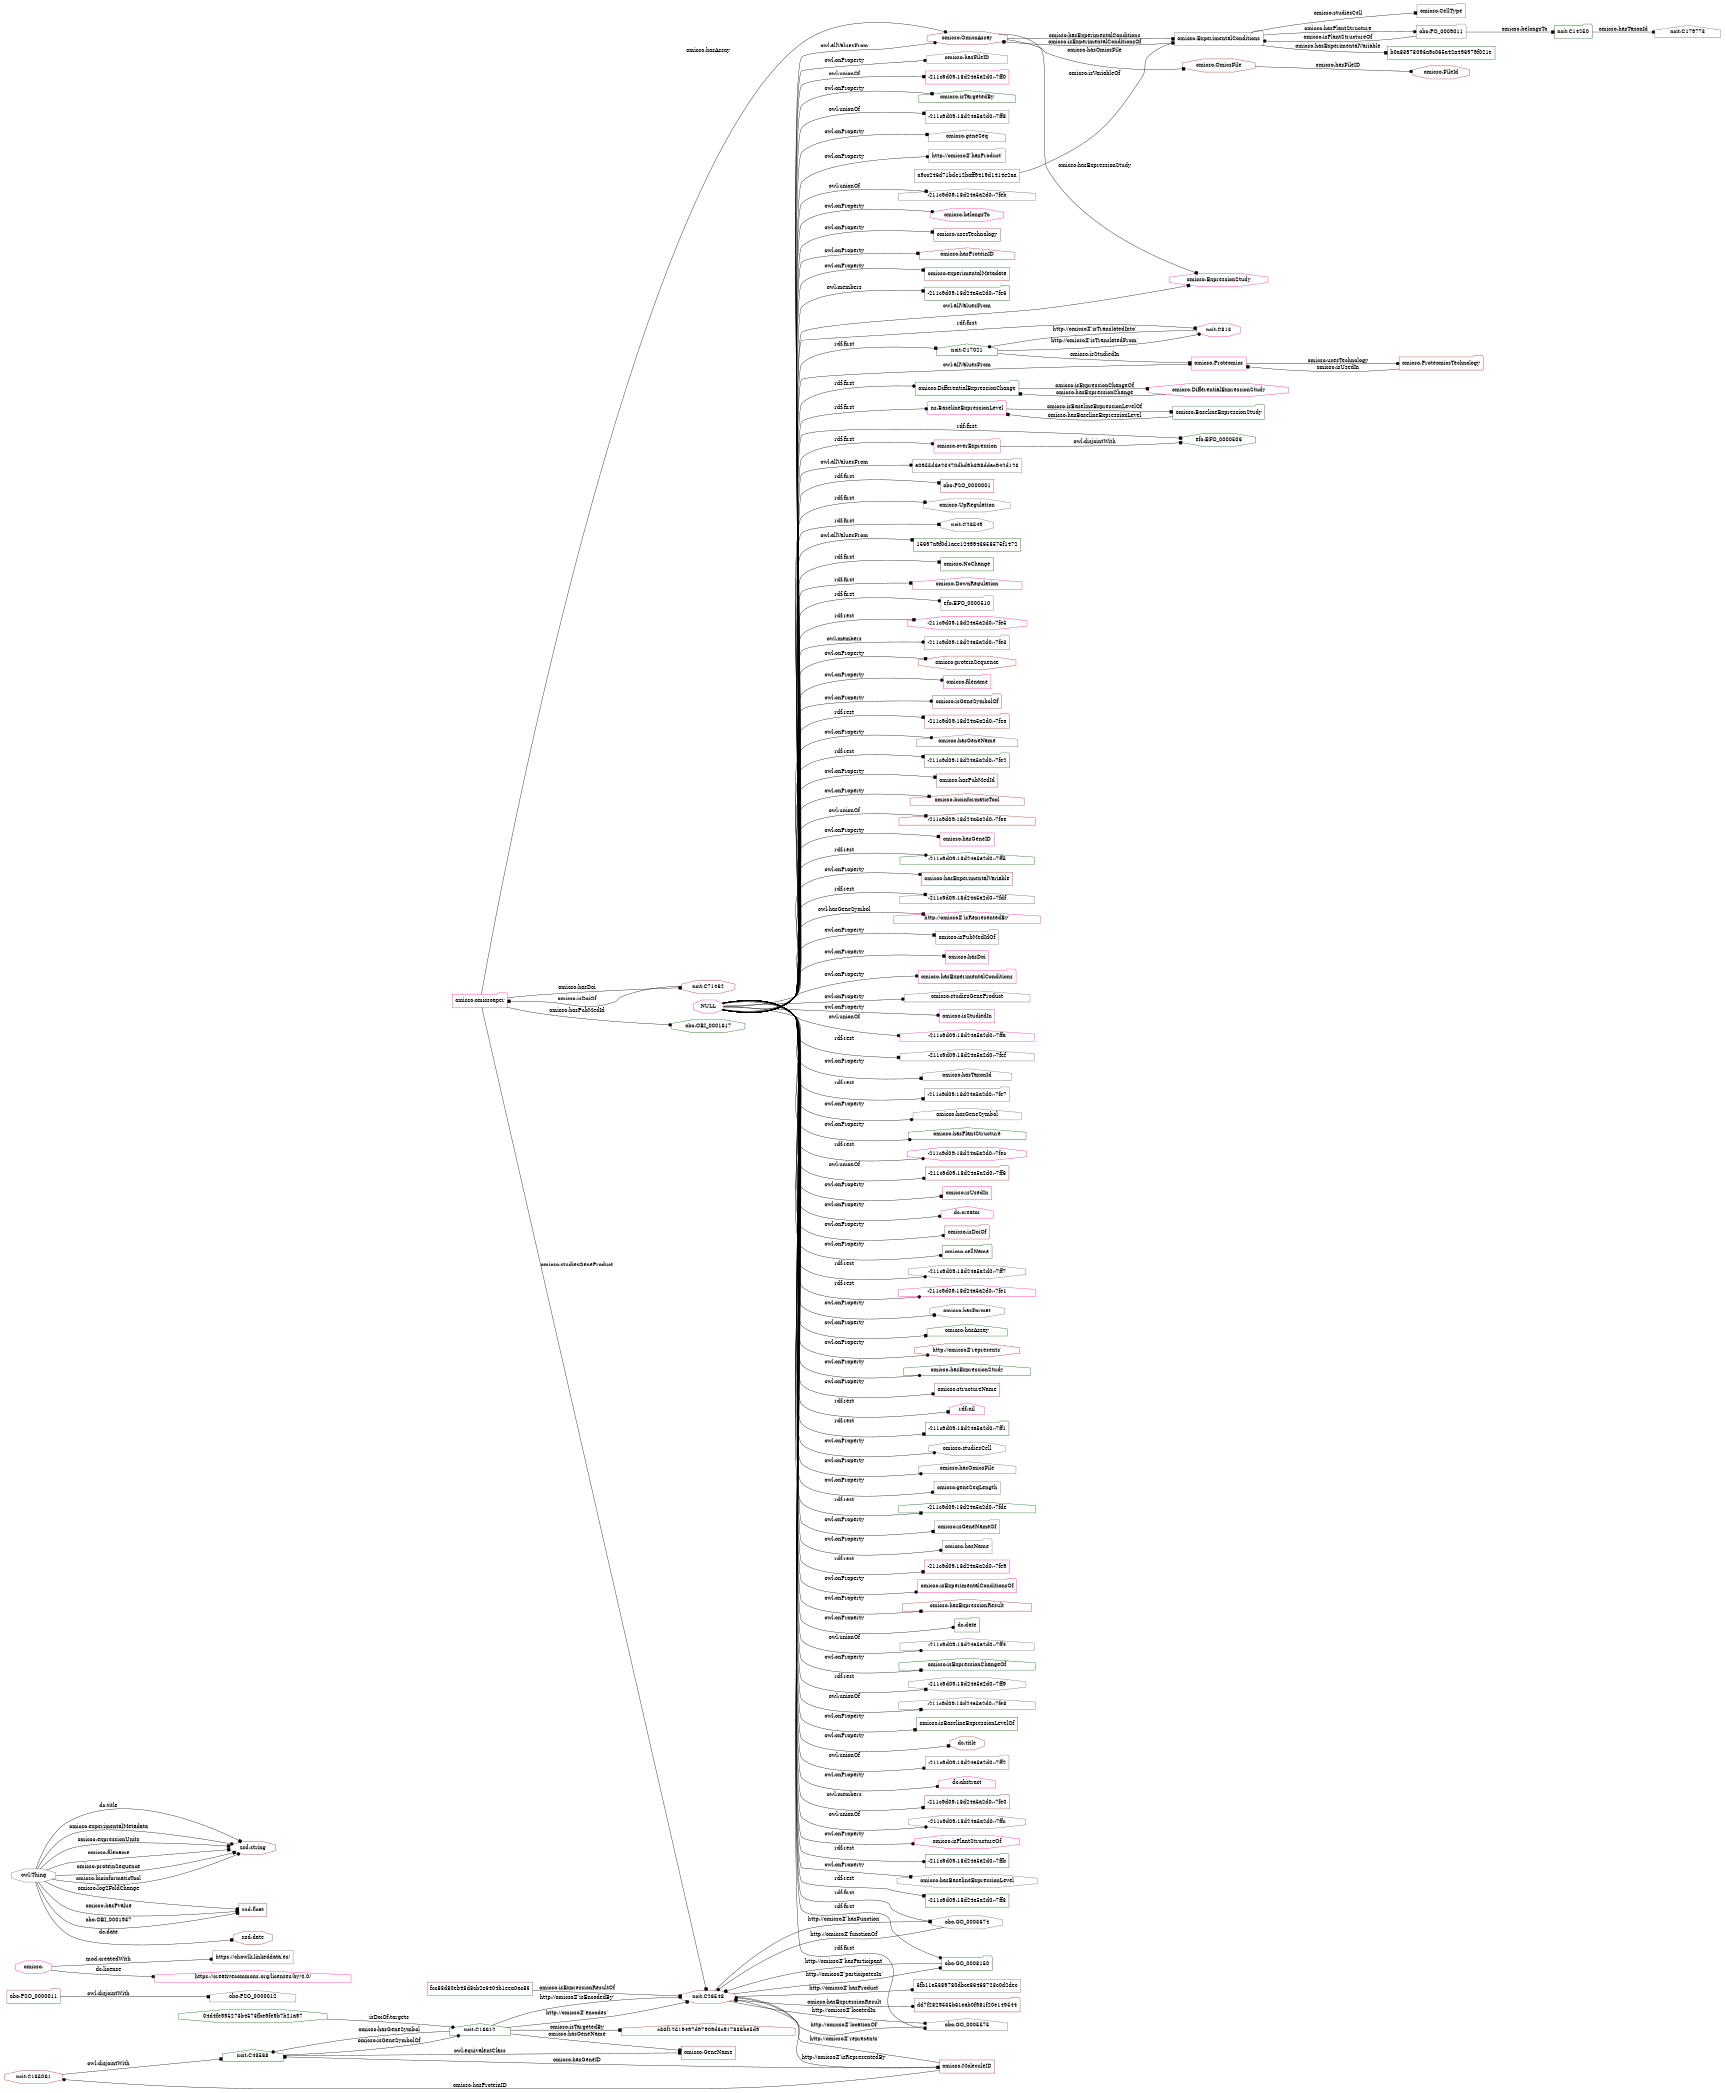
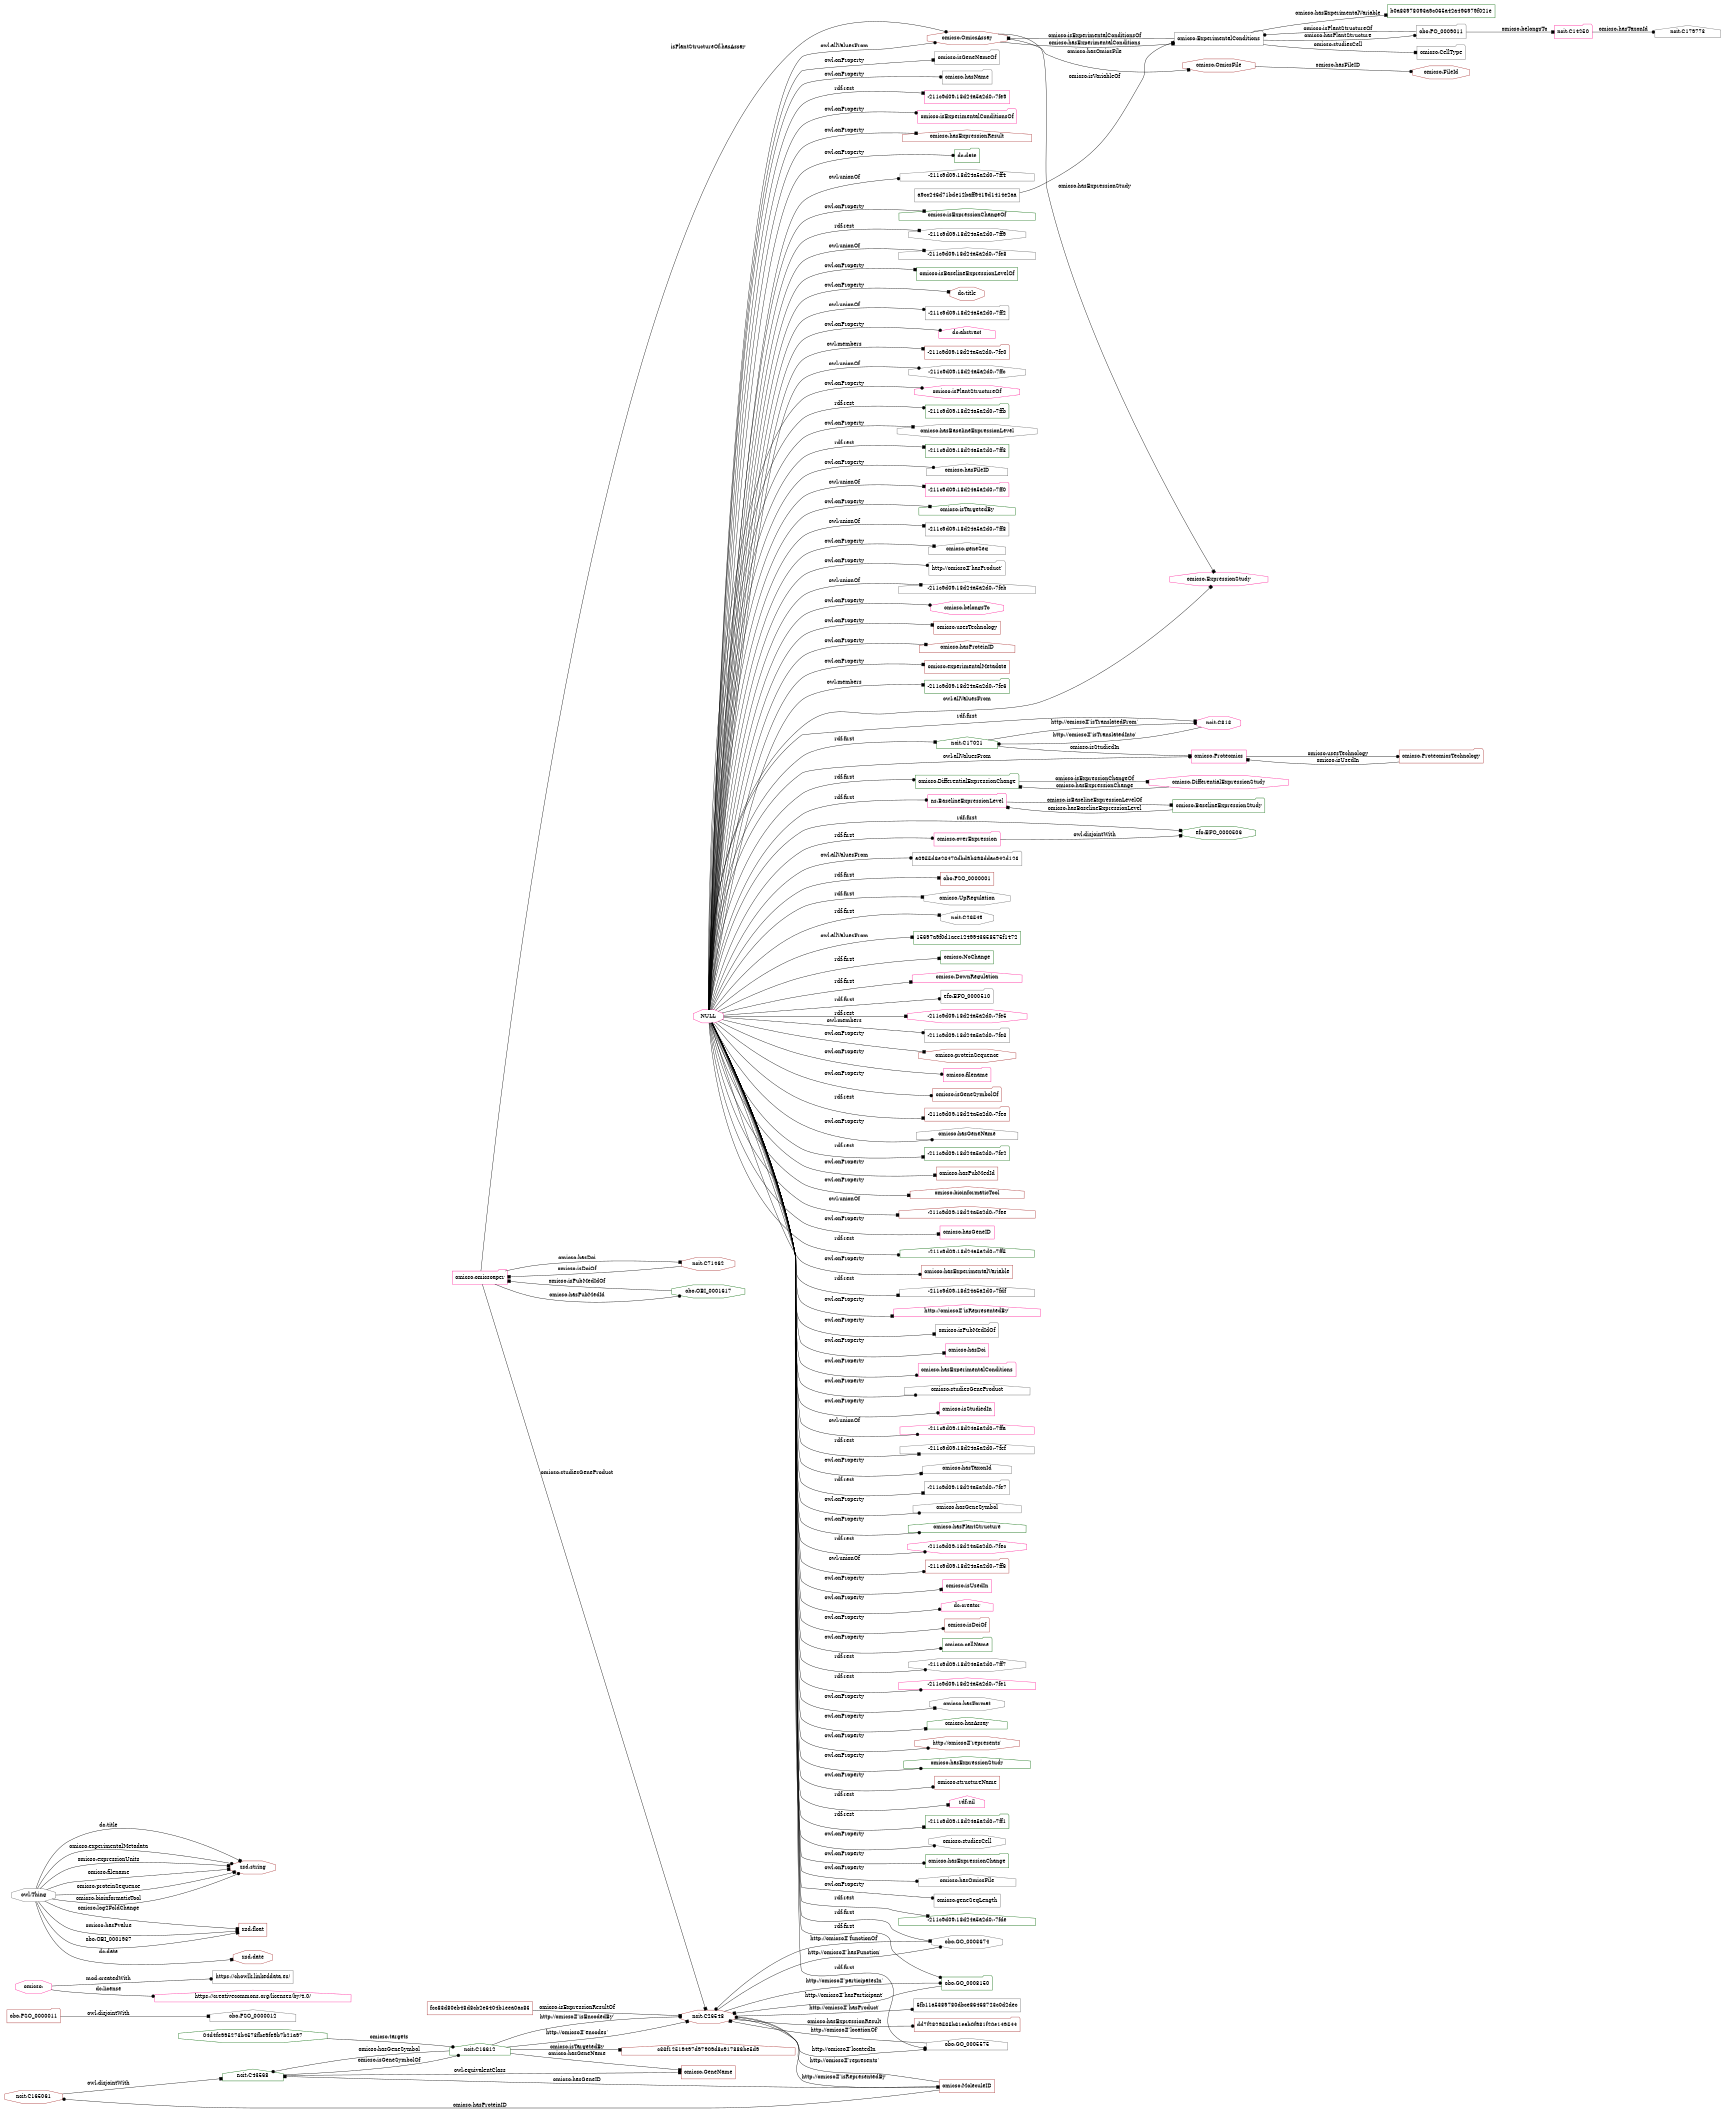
(1573, 32) -> (1573, 32)
(708, 51) -> (708, 47)
(844, 910) -> (844, 1300)
none -> (591, 1287)
none -> (967, 1861)
(389, 2018) -> (389, 2037)
